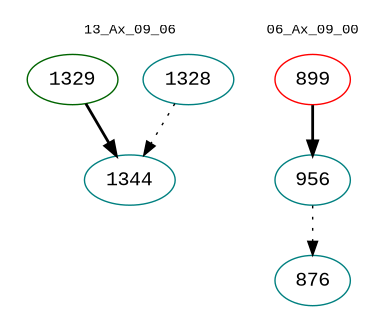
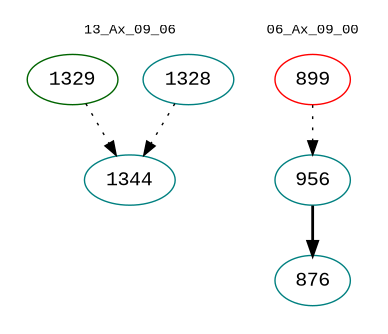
(97, 123) -> (97, 123)
(313, 123) -> (313, 123)
(313, 223) -> (313, 223)
